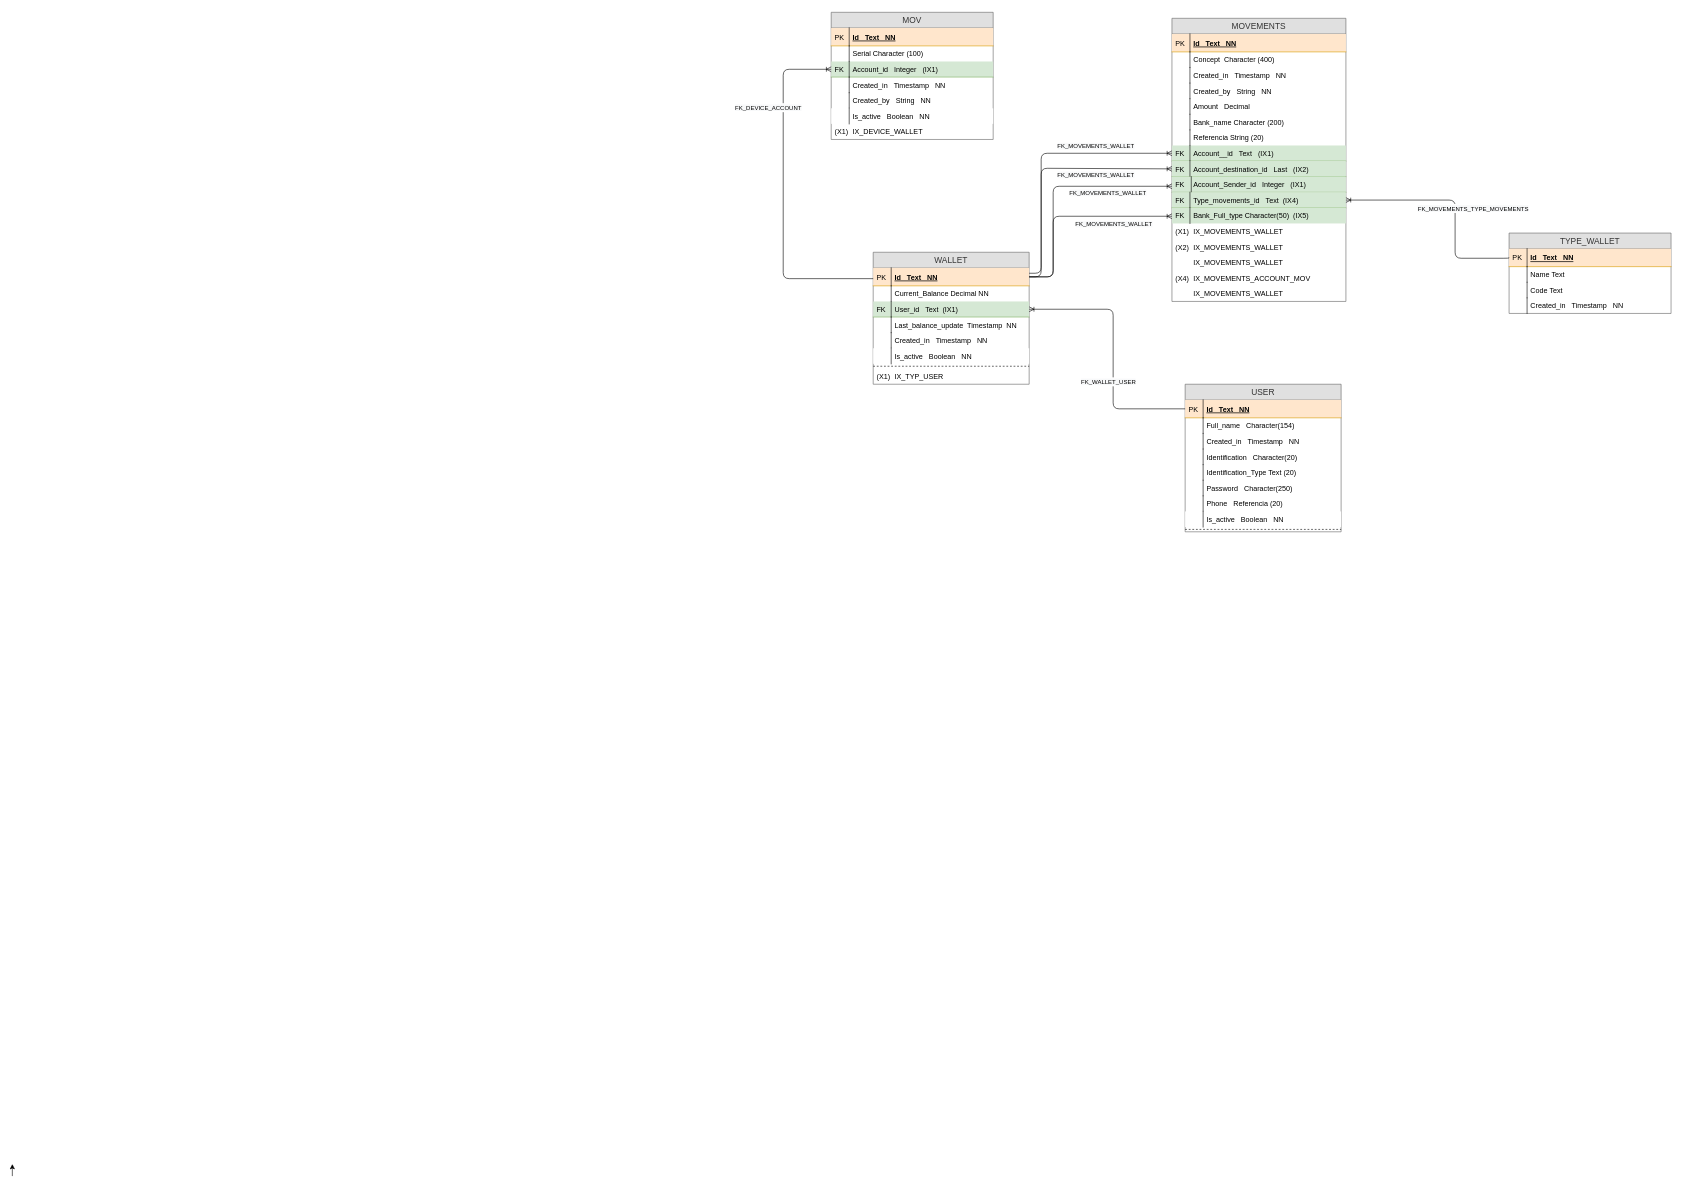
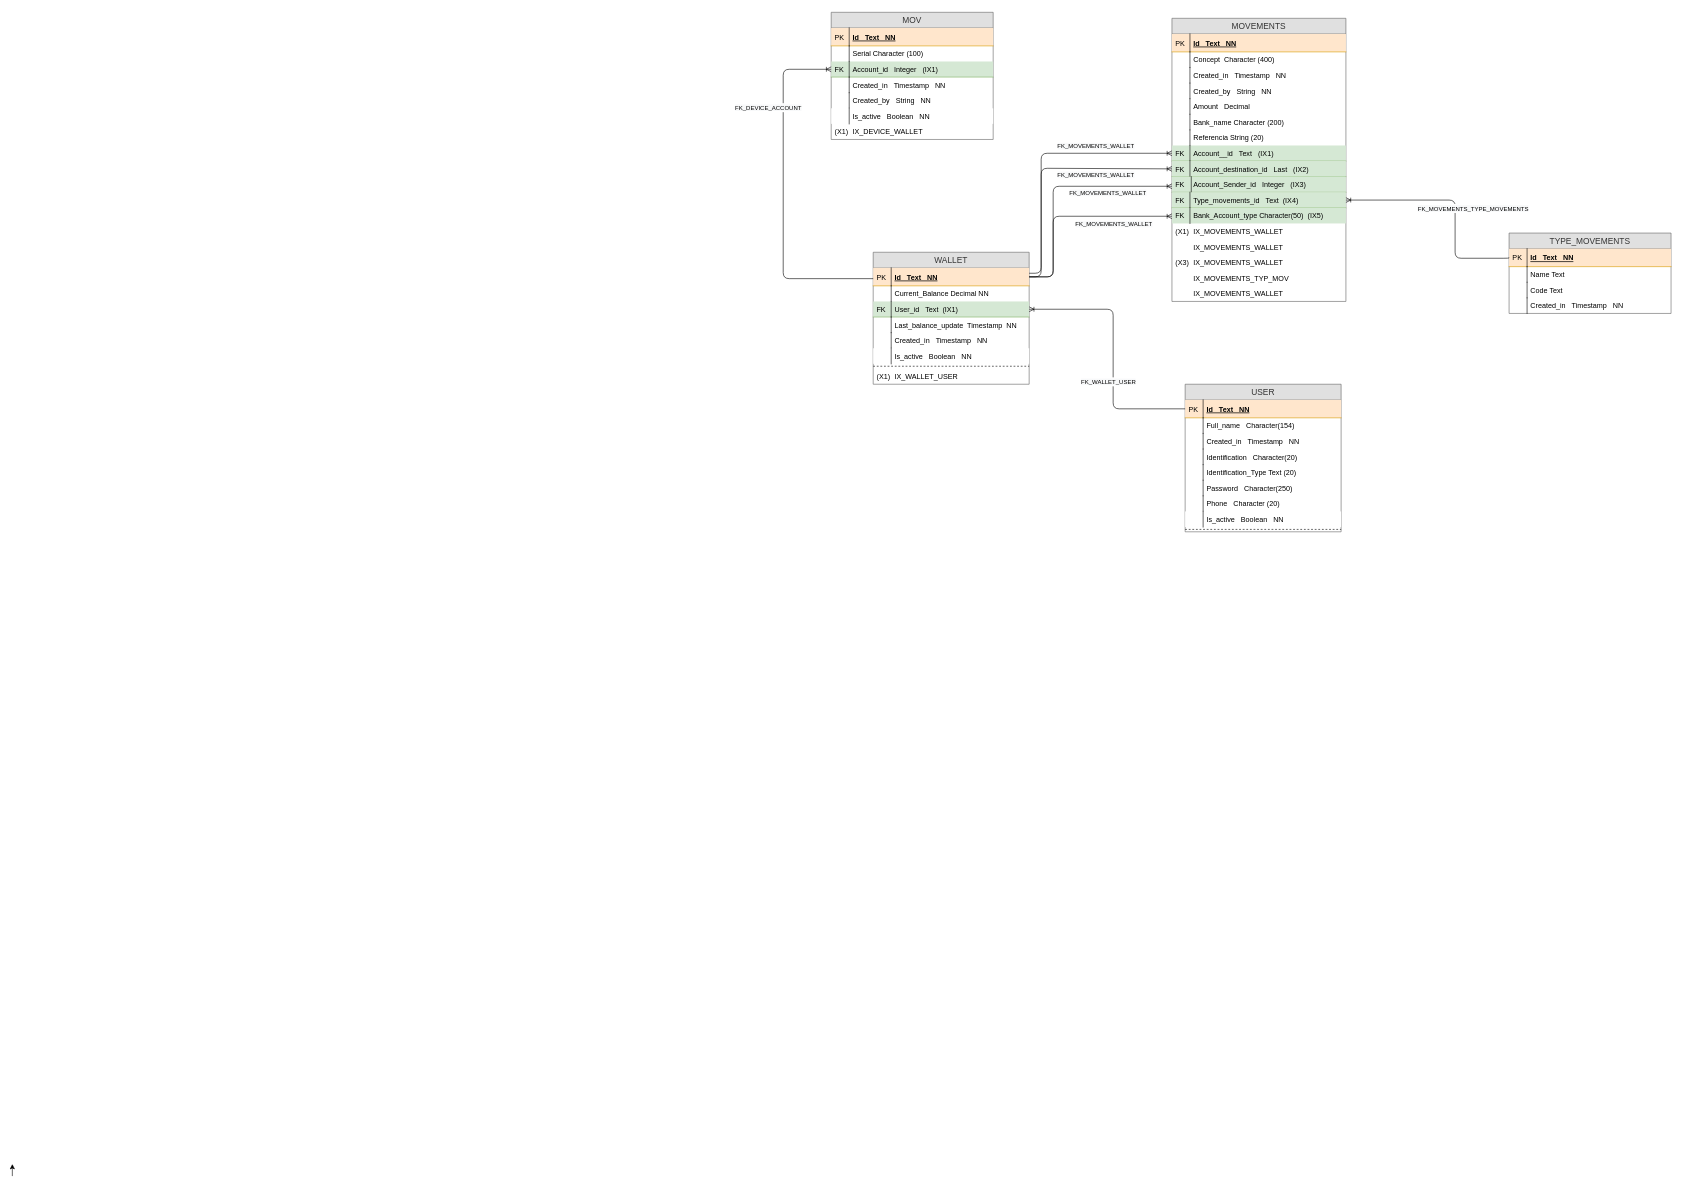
(1261, 185) -> (1261, 185)
(1260, 216) -> (1268, 216)
(1590, 241) -> (1590, 241)
(1184, 247) -> none
none -> (1184, 263)
(1184, 278) -> none
(1242, 278) -> (1234, 278)
(917, 377) -> (923, 377)
(1250, 504) -> (1249, 504)
